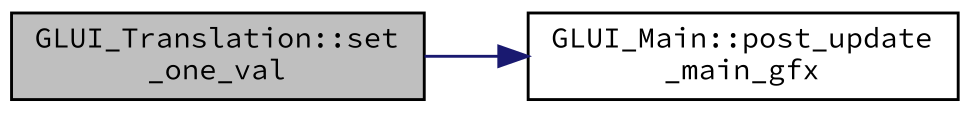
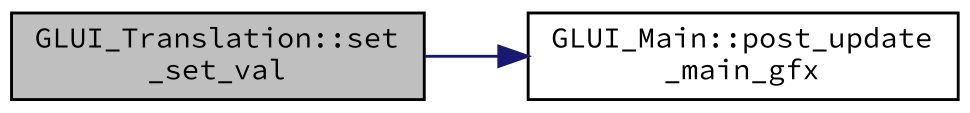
(218, 56) -> (218, 56)
